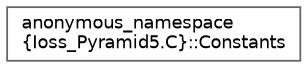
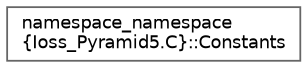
(154, 34) -> (154, 34)
